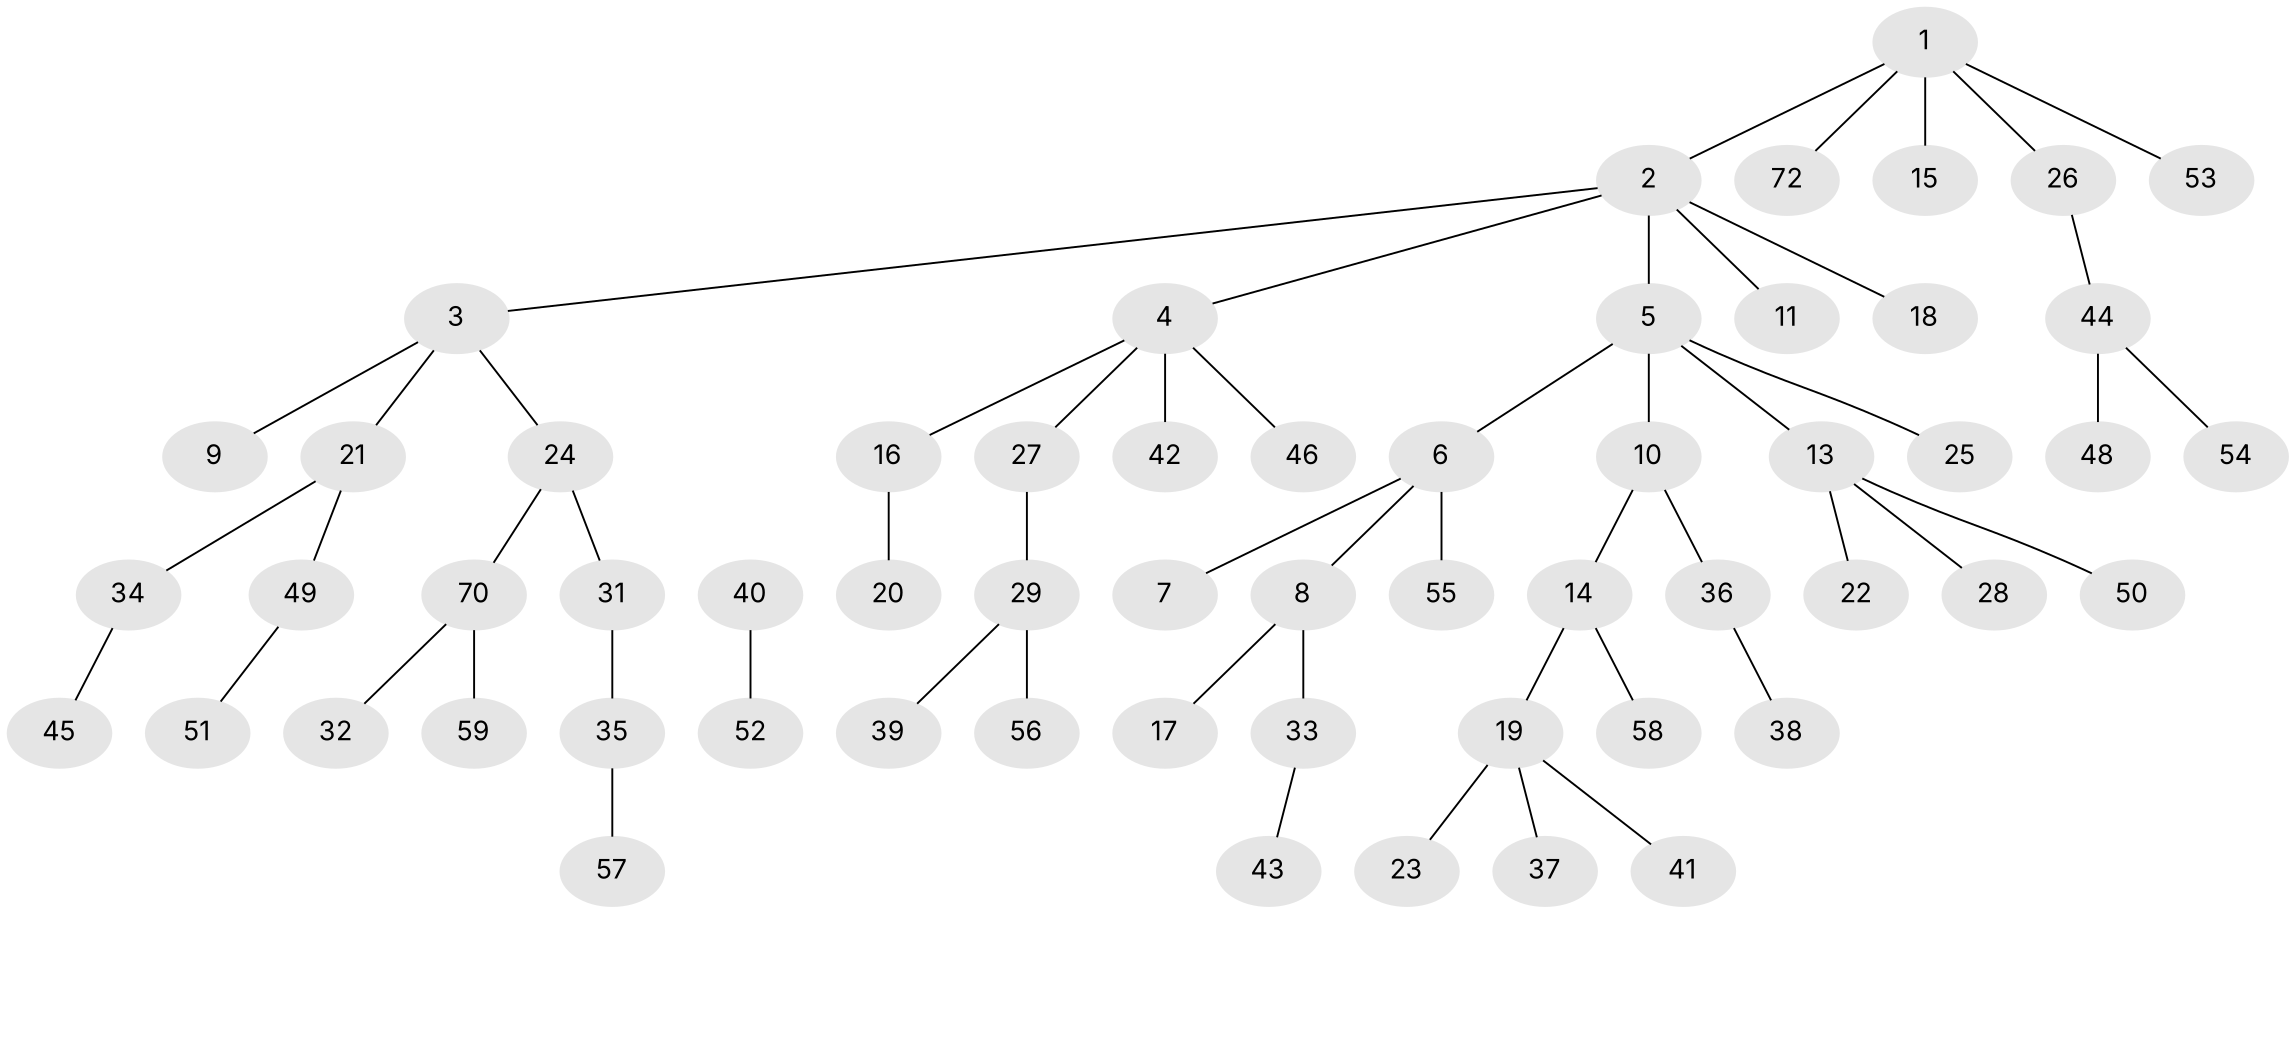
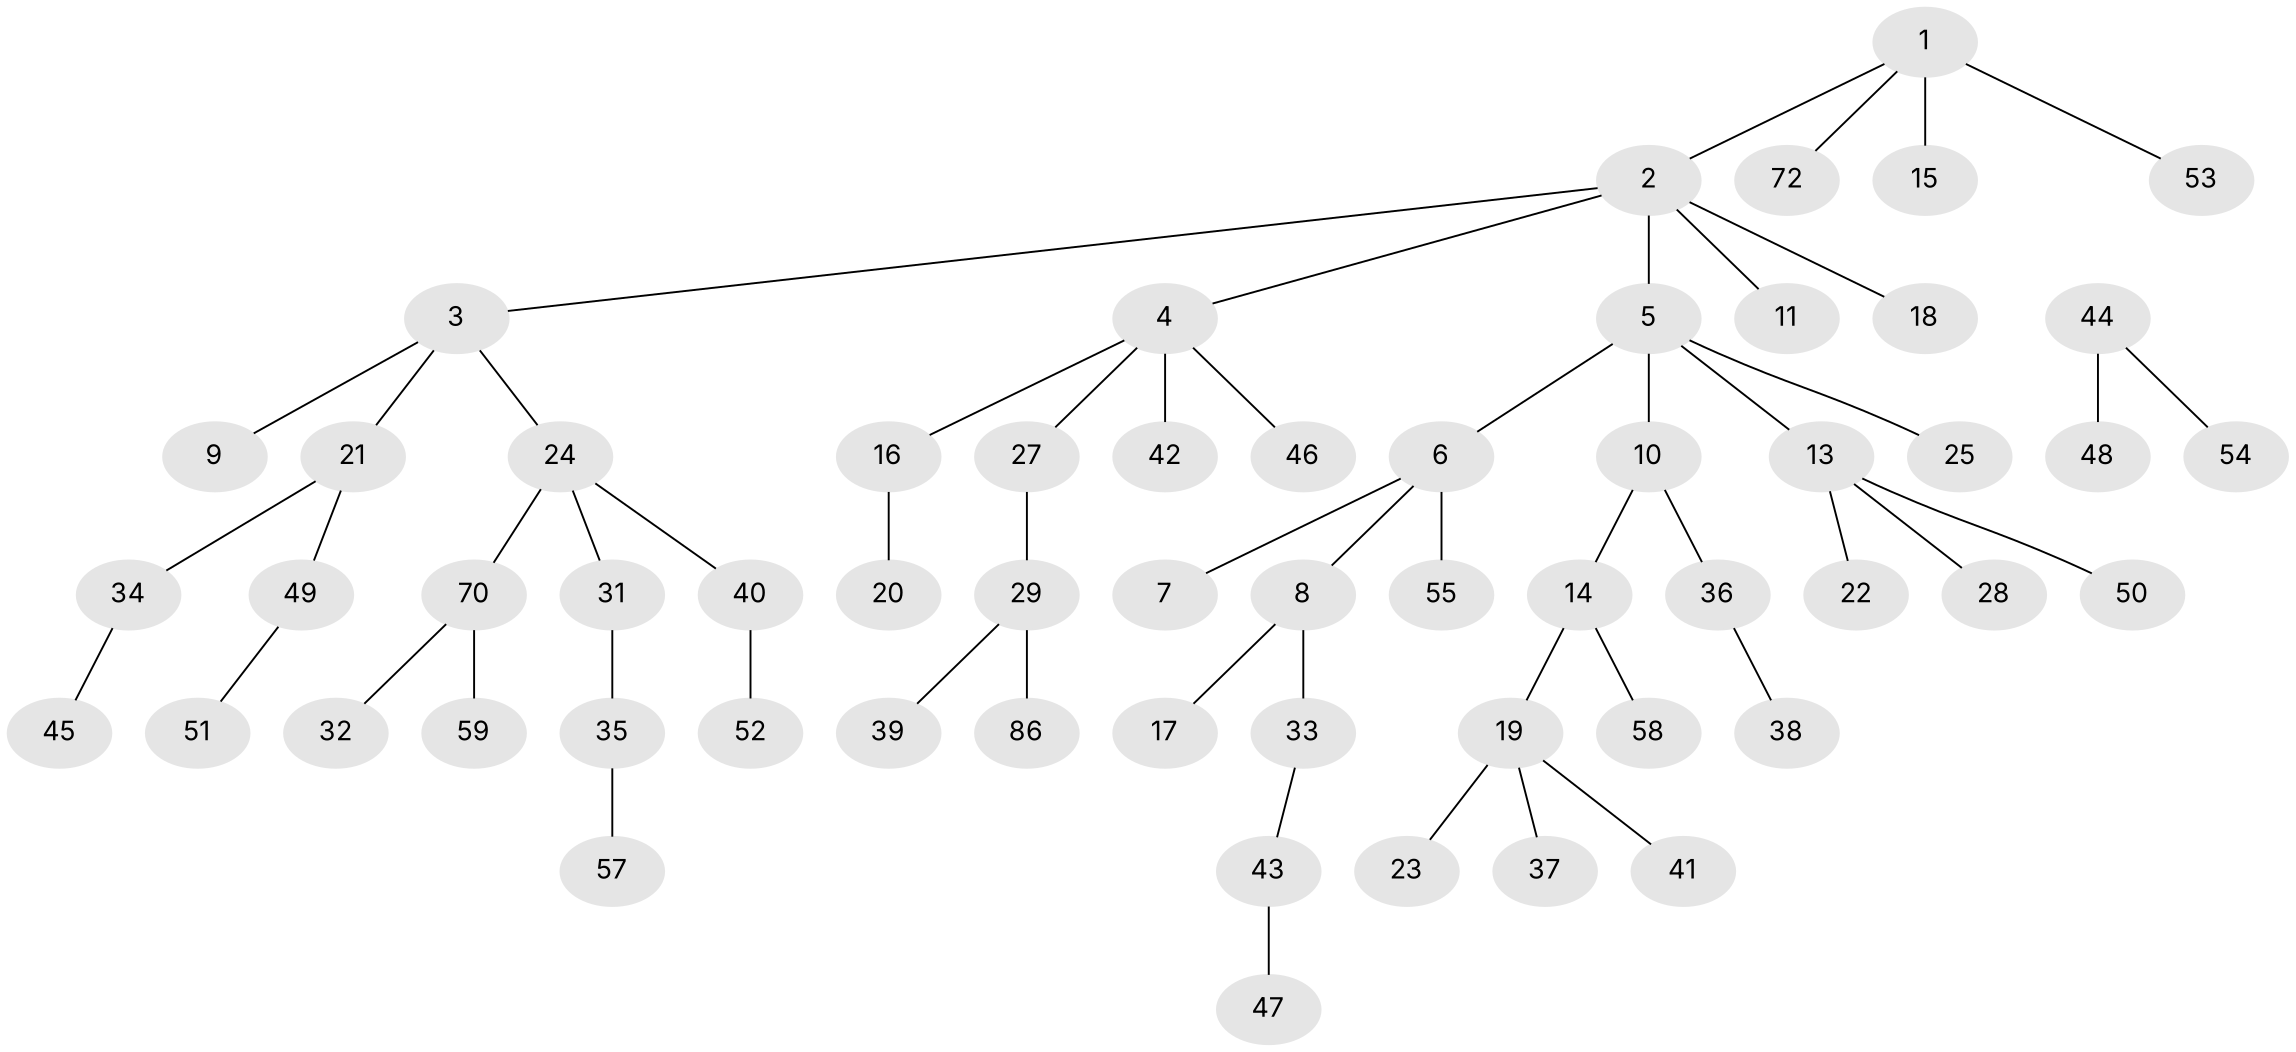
(2063, 180) -> none
none -> (656, 526)
(1027, 733) -> (1027, 733)
none -> (1269, 1010)
